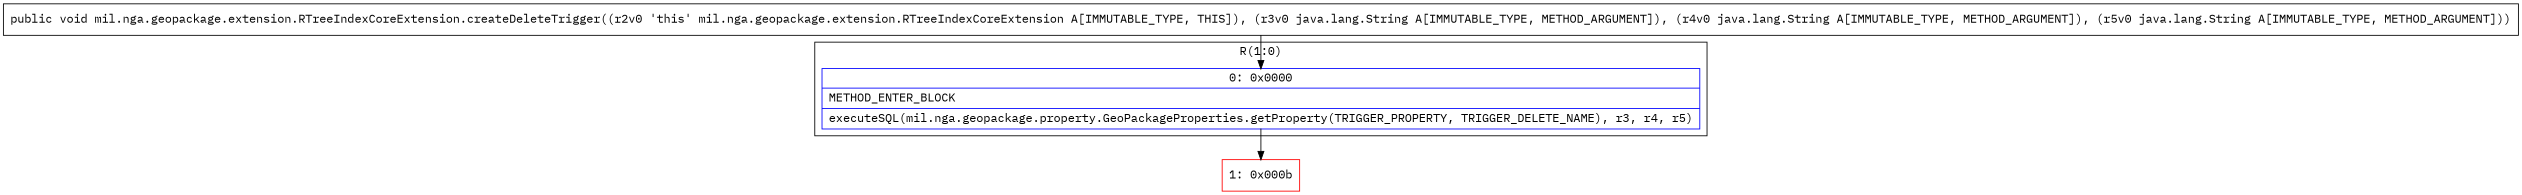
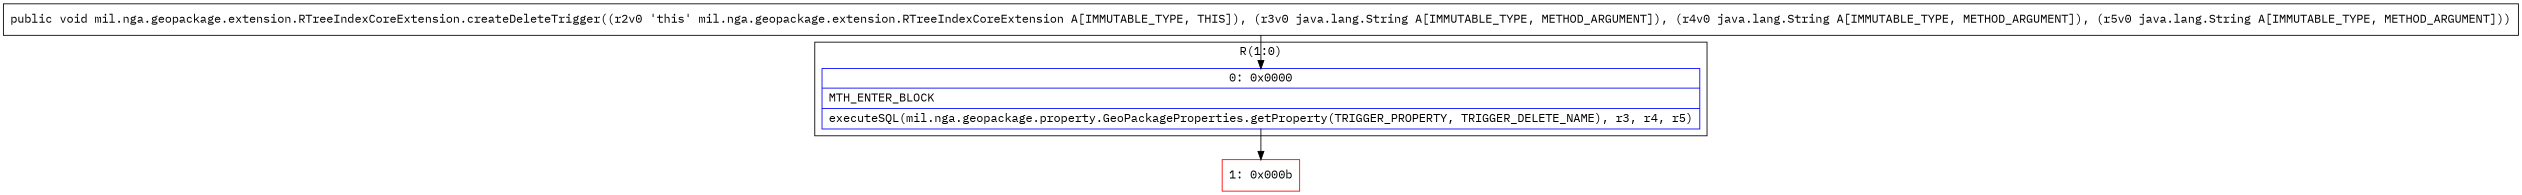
(892, 98) -> (882, 98)
